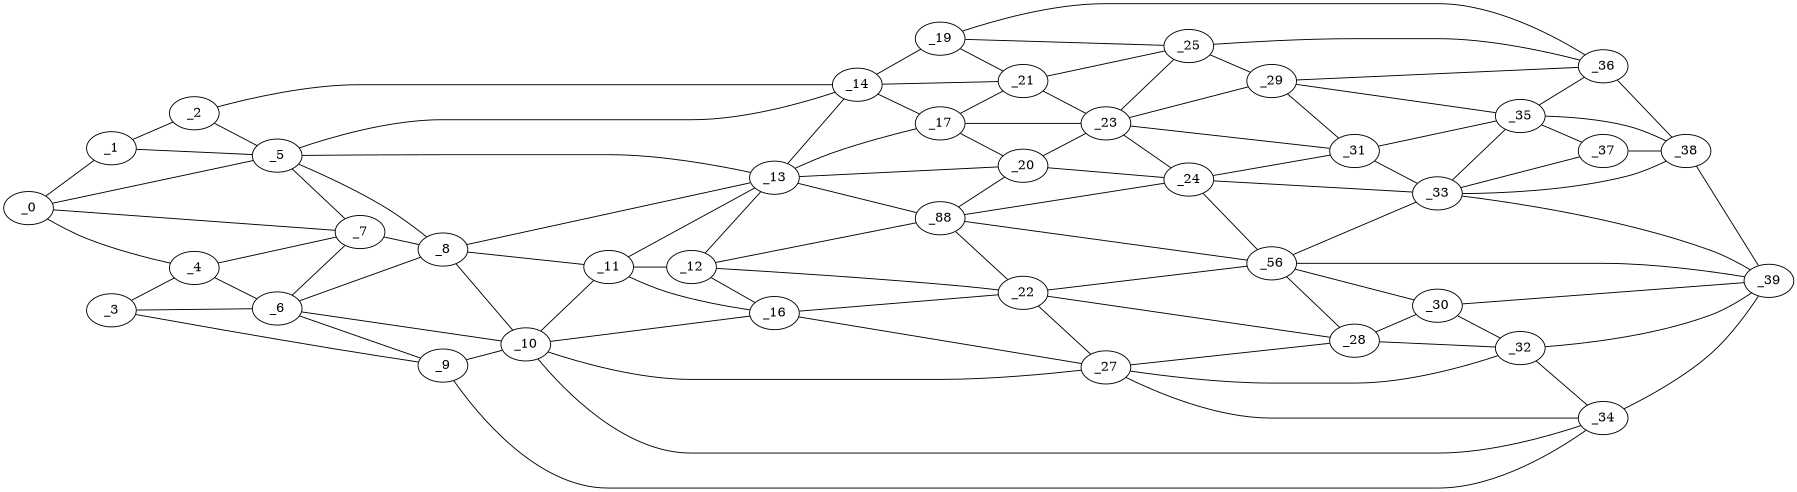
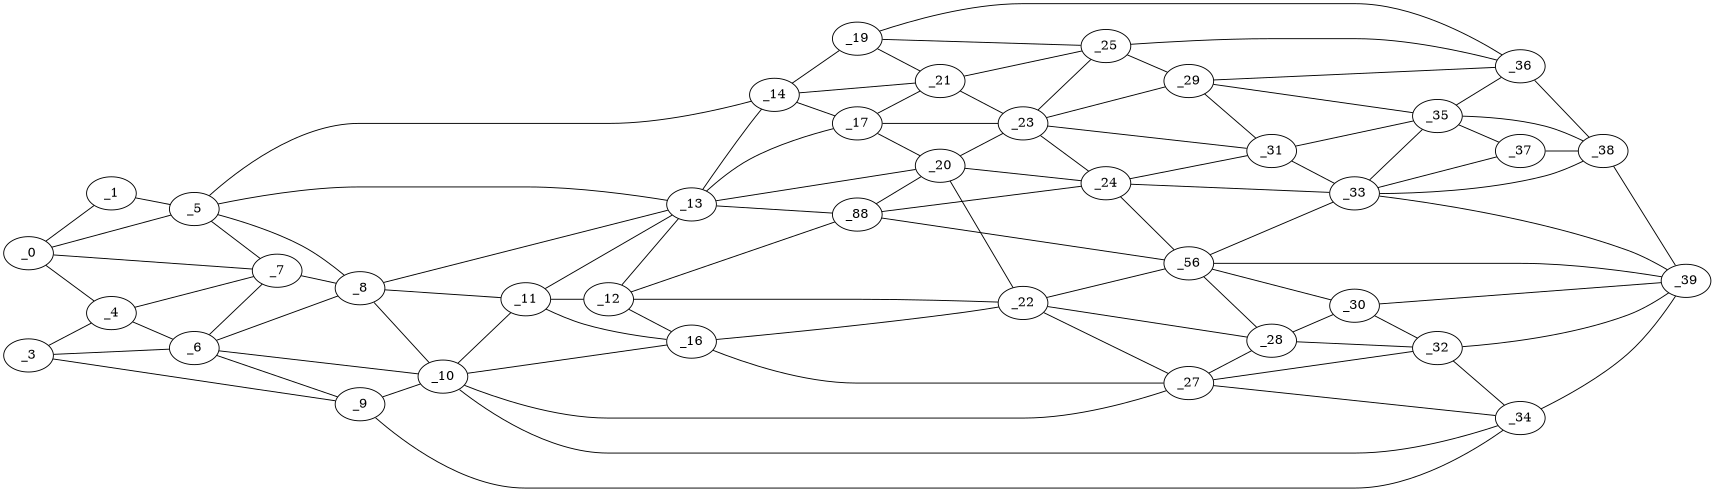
(194, 113) -> none
(982, 256) -> (985, 240)
